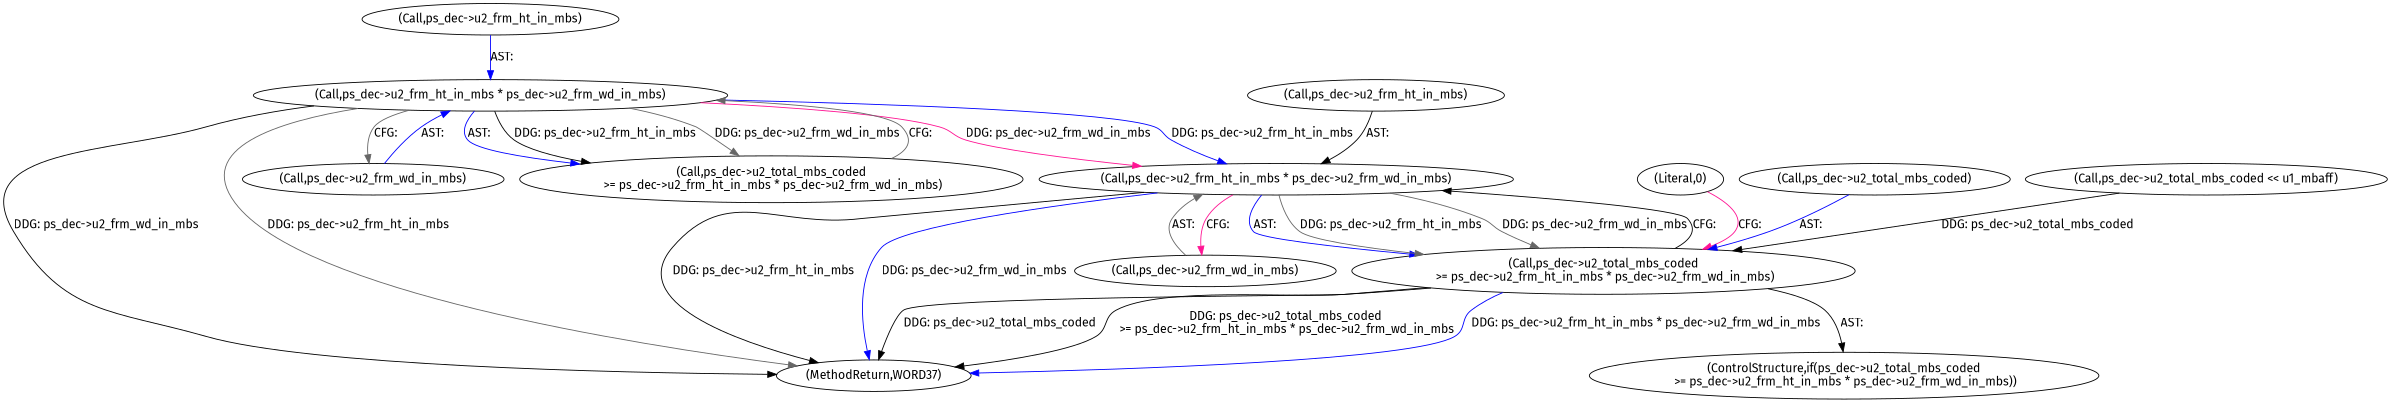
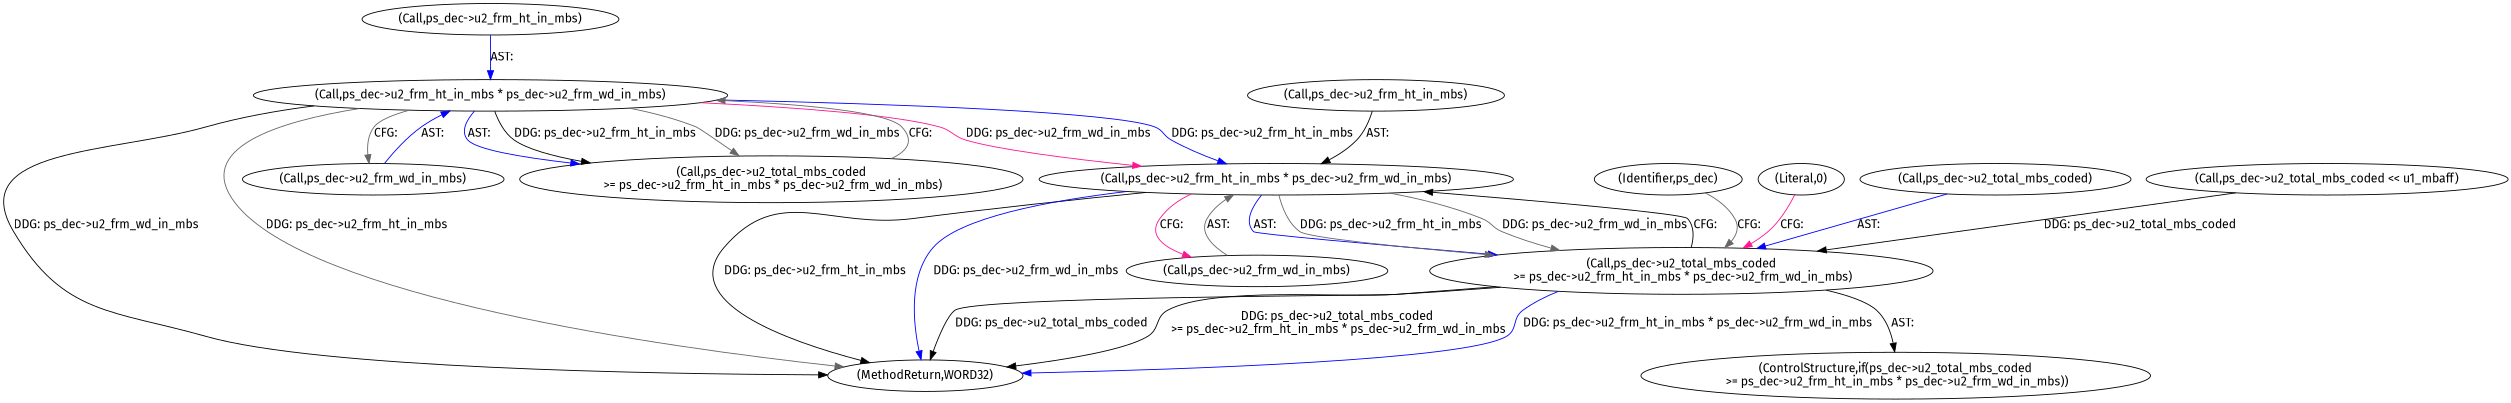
none -> (1668, 179)
(874, 376) -> (925, 376)
